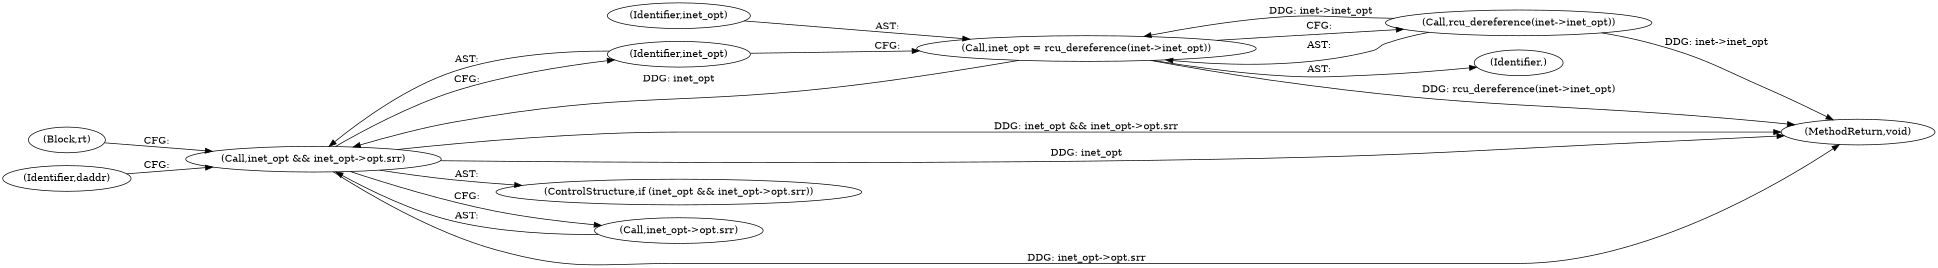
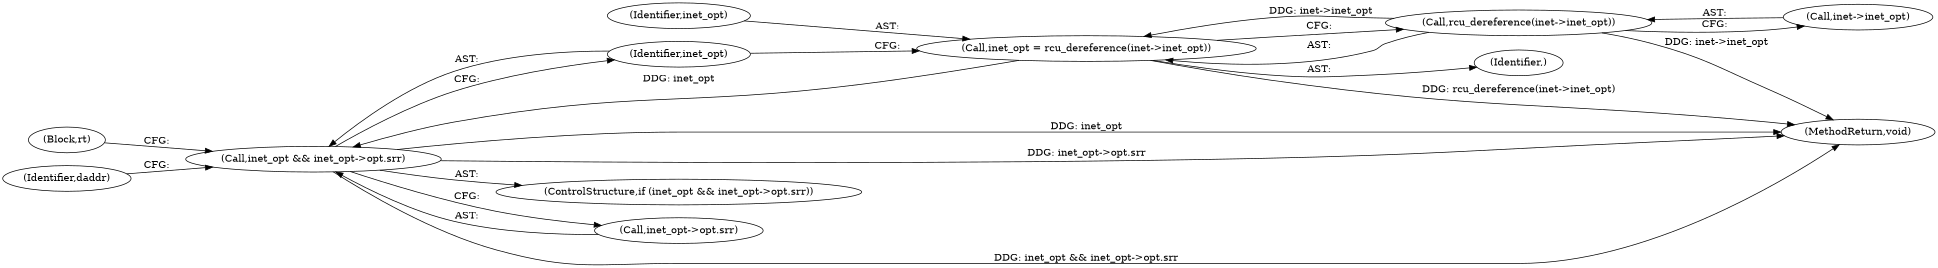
none -> (1858, 17)
